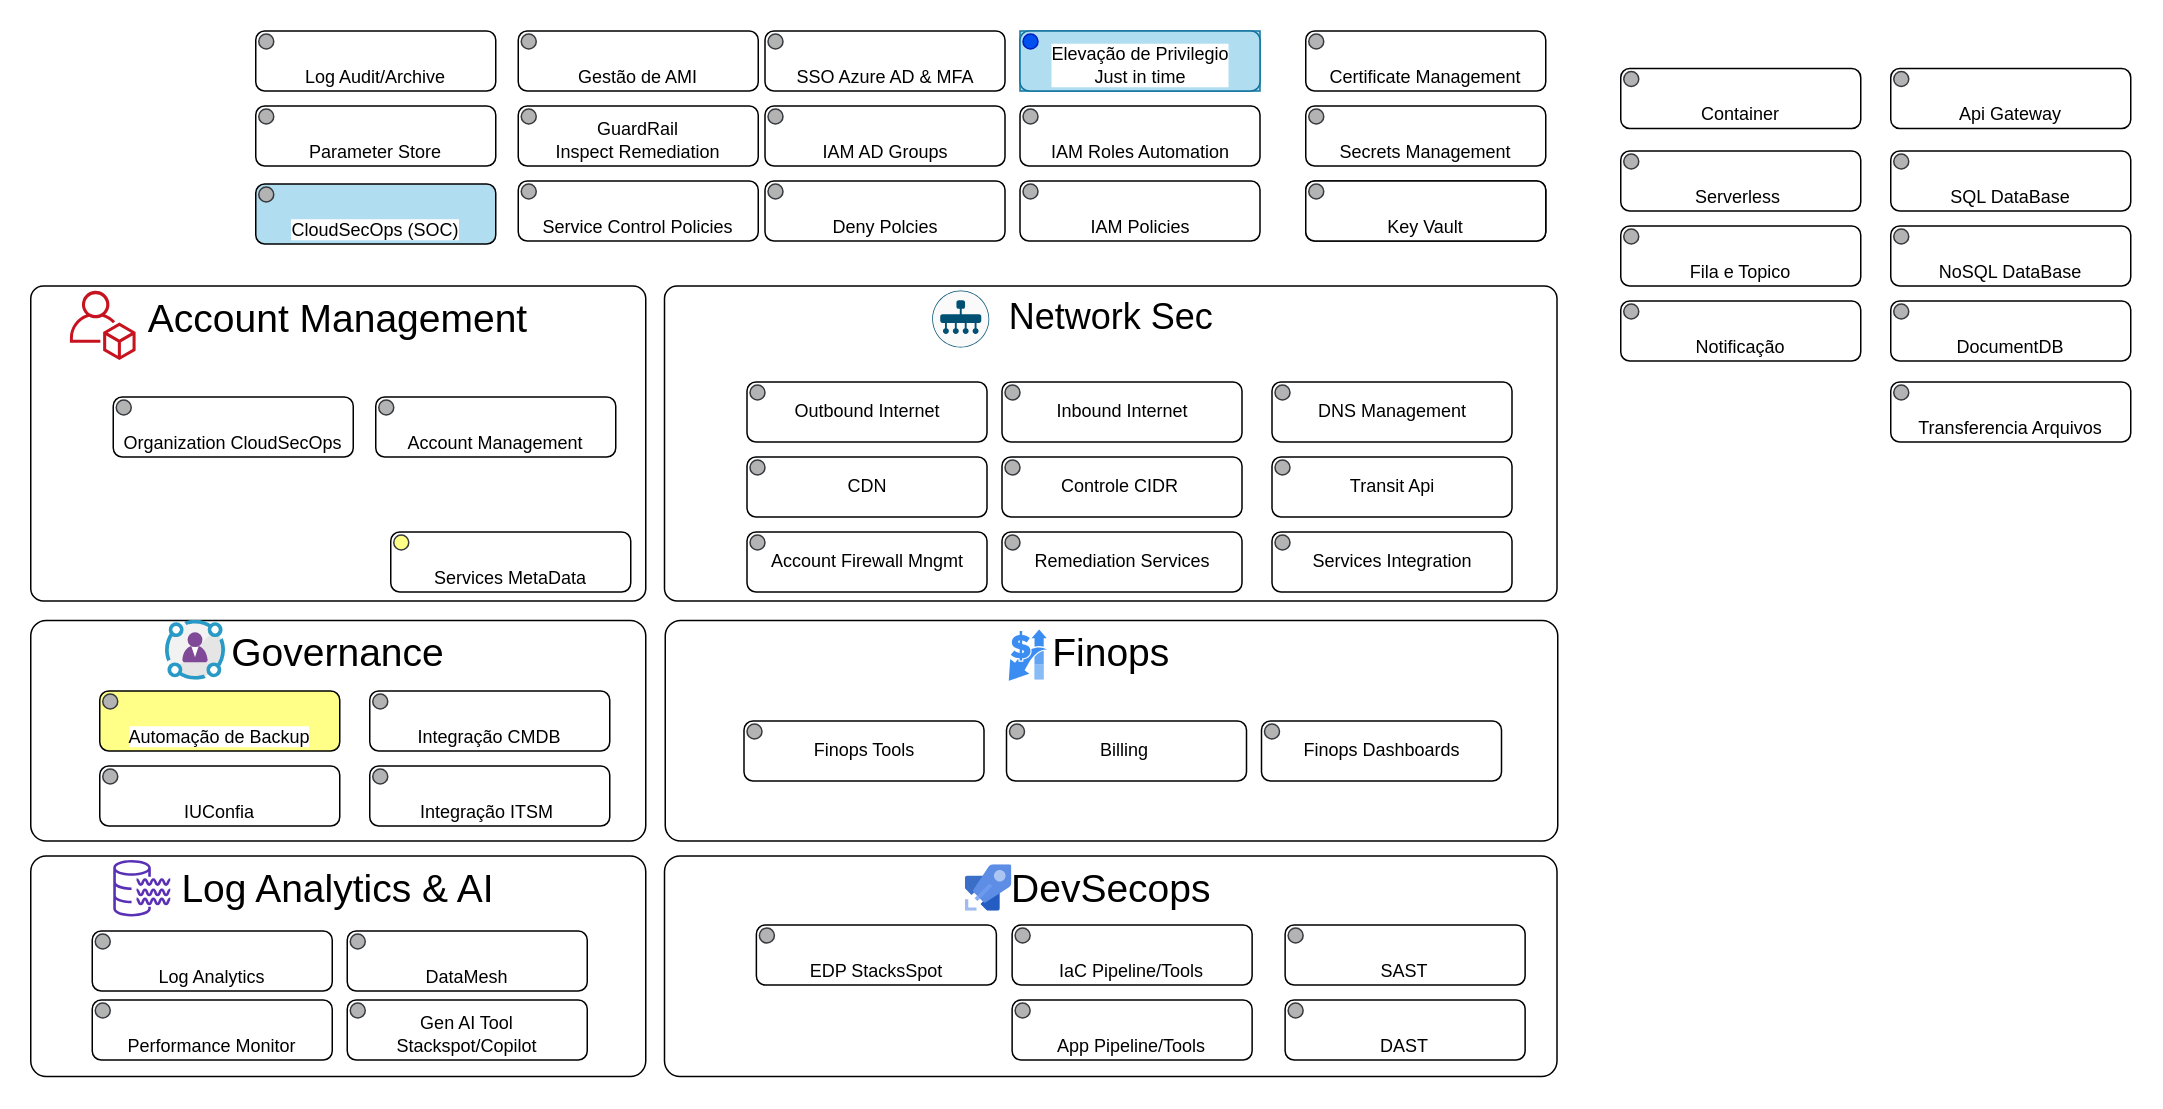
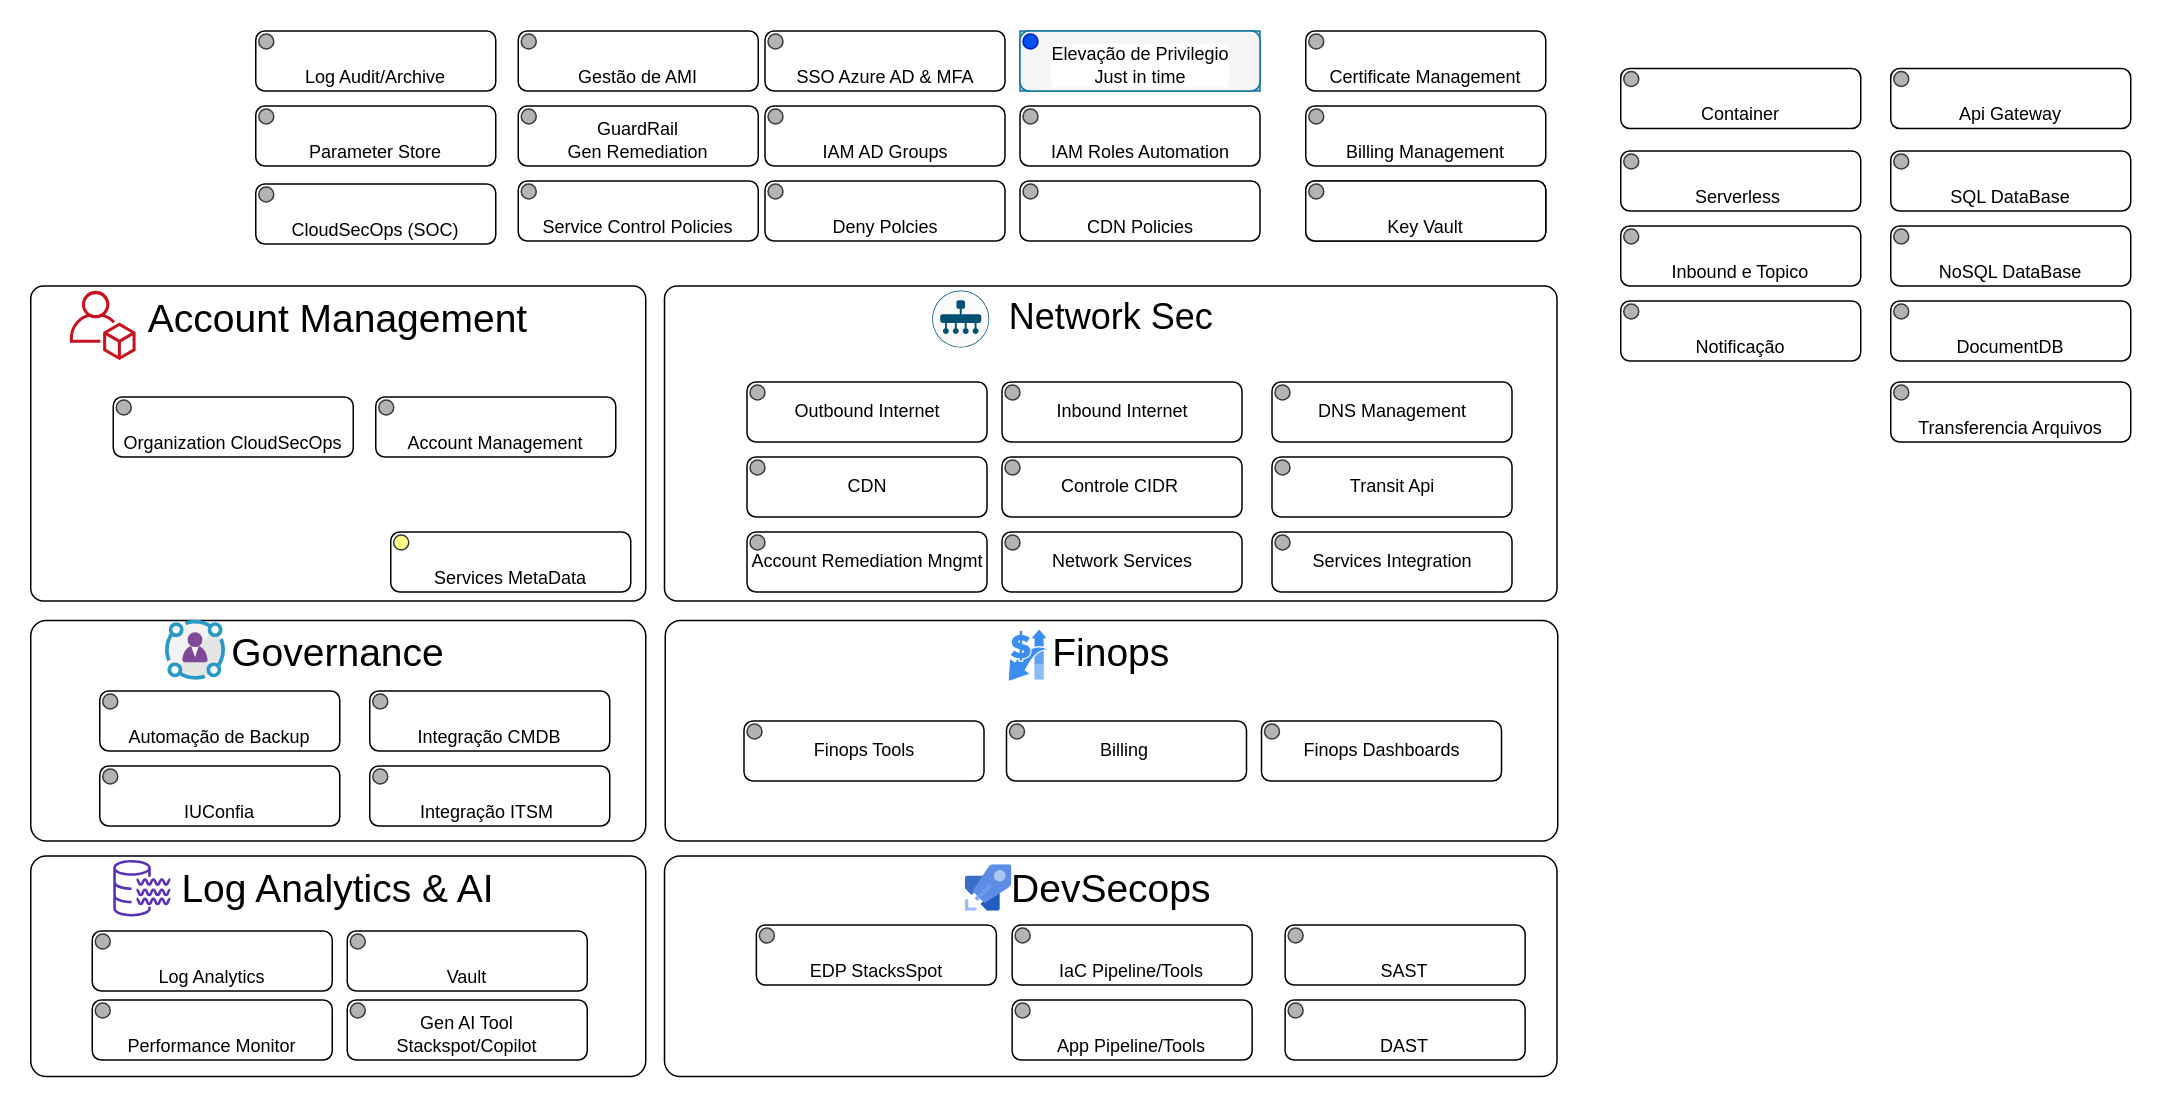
(1140, 61) -> (1140, 61)
(638, 140) -> (638, 140)
(1426, 150) -> (1426, 150)
(376, 214) -> (376, 214)
(1141, 225) -> (1141, 225)
(1741, 270) -> (1741, 270)
(868, 562) -> (868, 562)
(1123, 562) -> (1123, 562)
(220, 721) -> (220, 721)
(467, 975) -> (467, 975)
